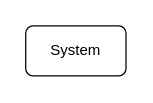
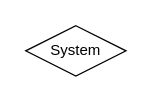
(76, 51) -> (76, 51)
